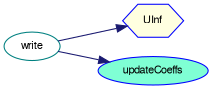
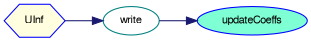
(87, 35) -> (79, 21)
